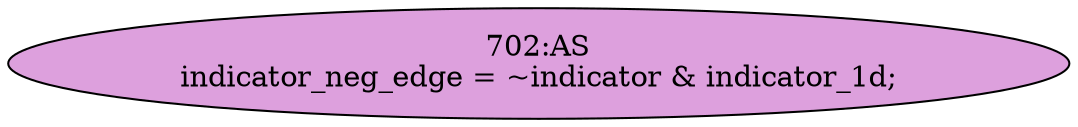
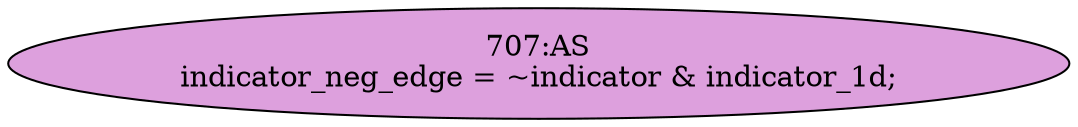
(539, 64) -> (539, 64)
